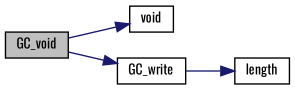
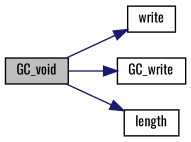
(152, 19) -> (152, 19)
(203, 71) -> (89, 95)
